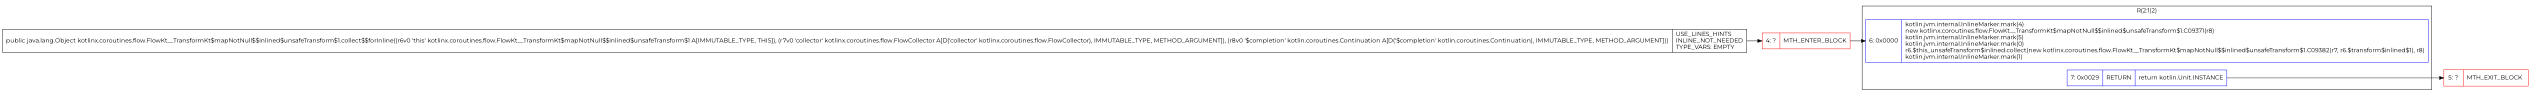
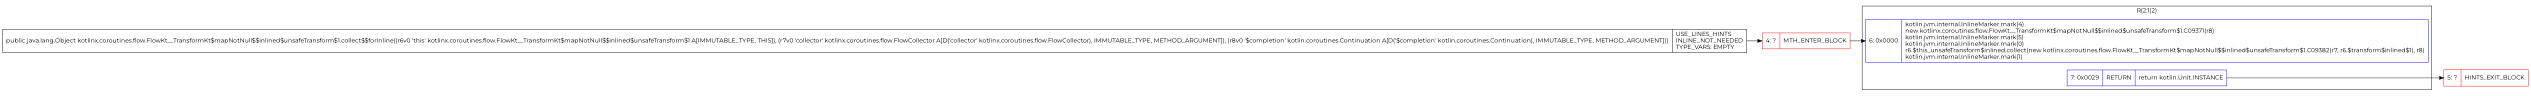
(2495, 78) -> (2495, 78)
